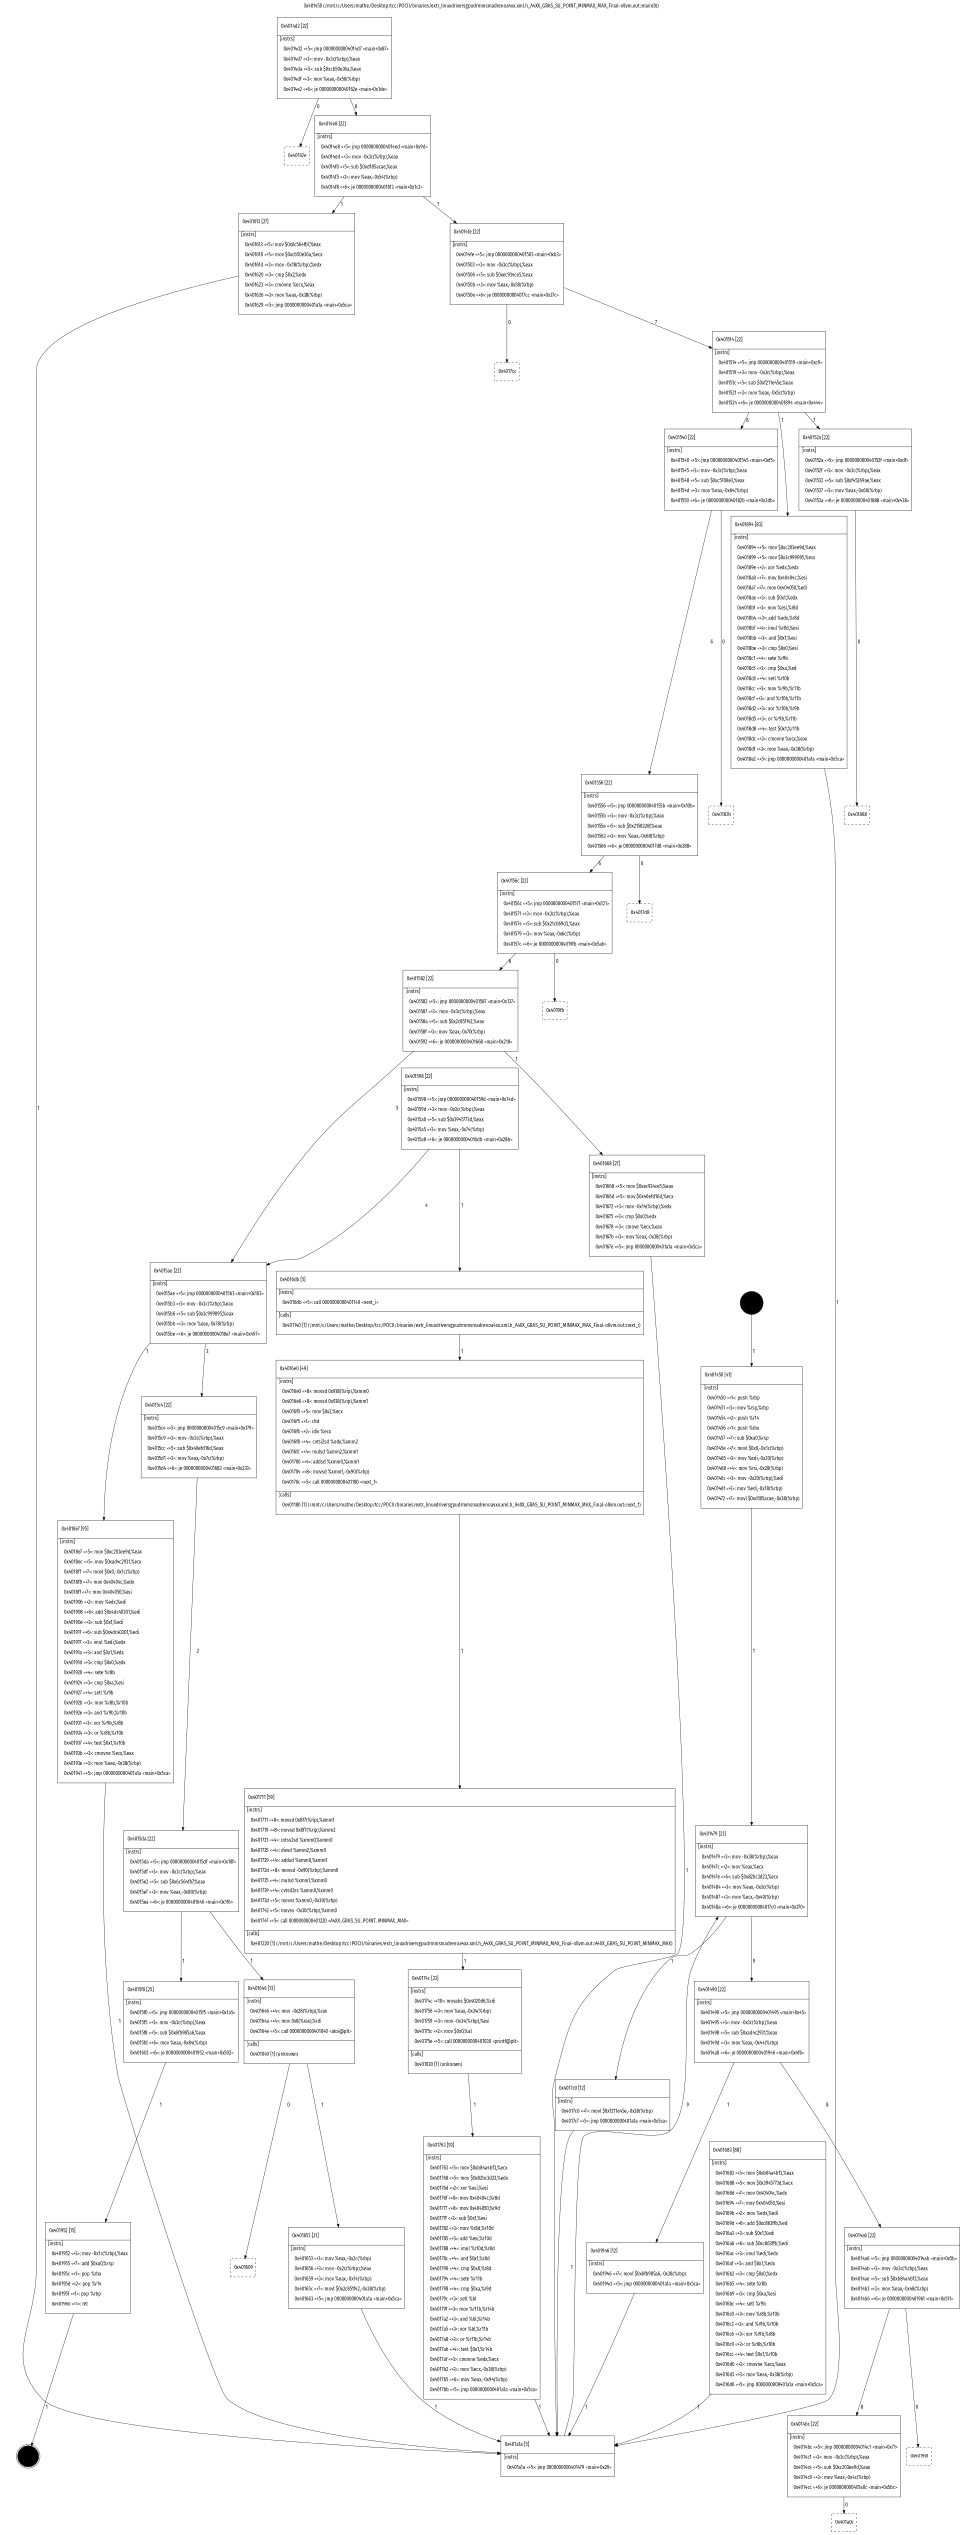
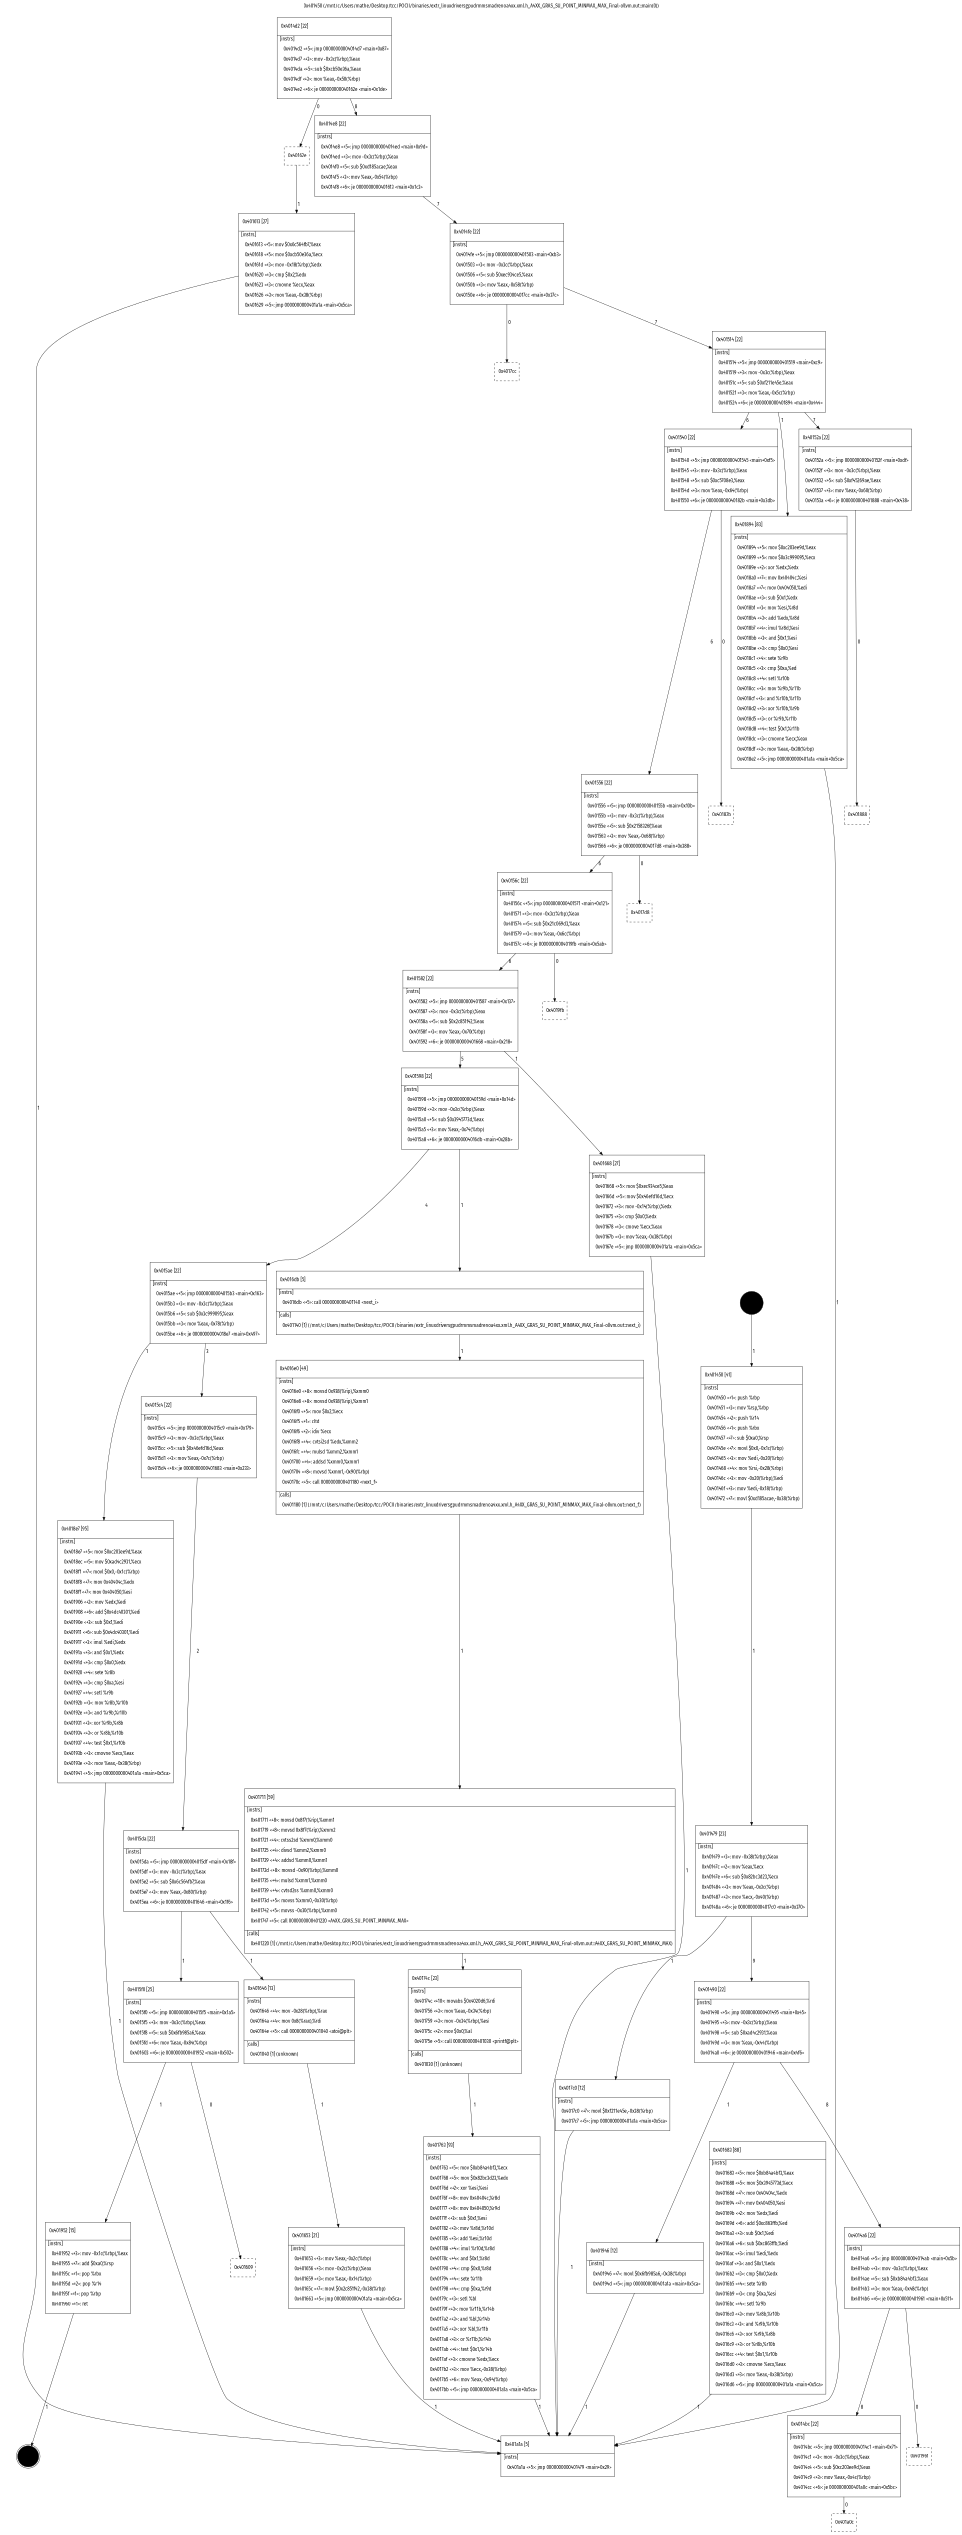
(339, 204) -> (297, 187)
(312, 1146) -> (460, 1058)
(587, 2135) -> none
(268, 2160) -> (216, 2159)
